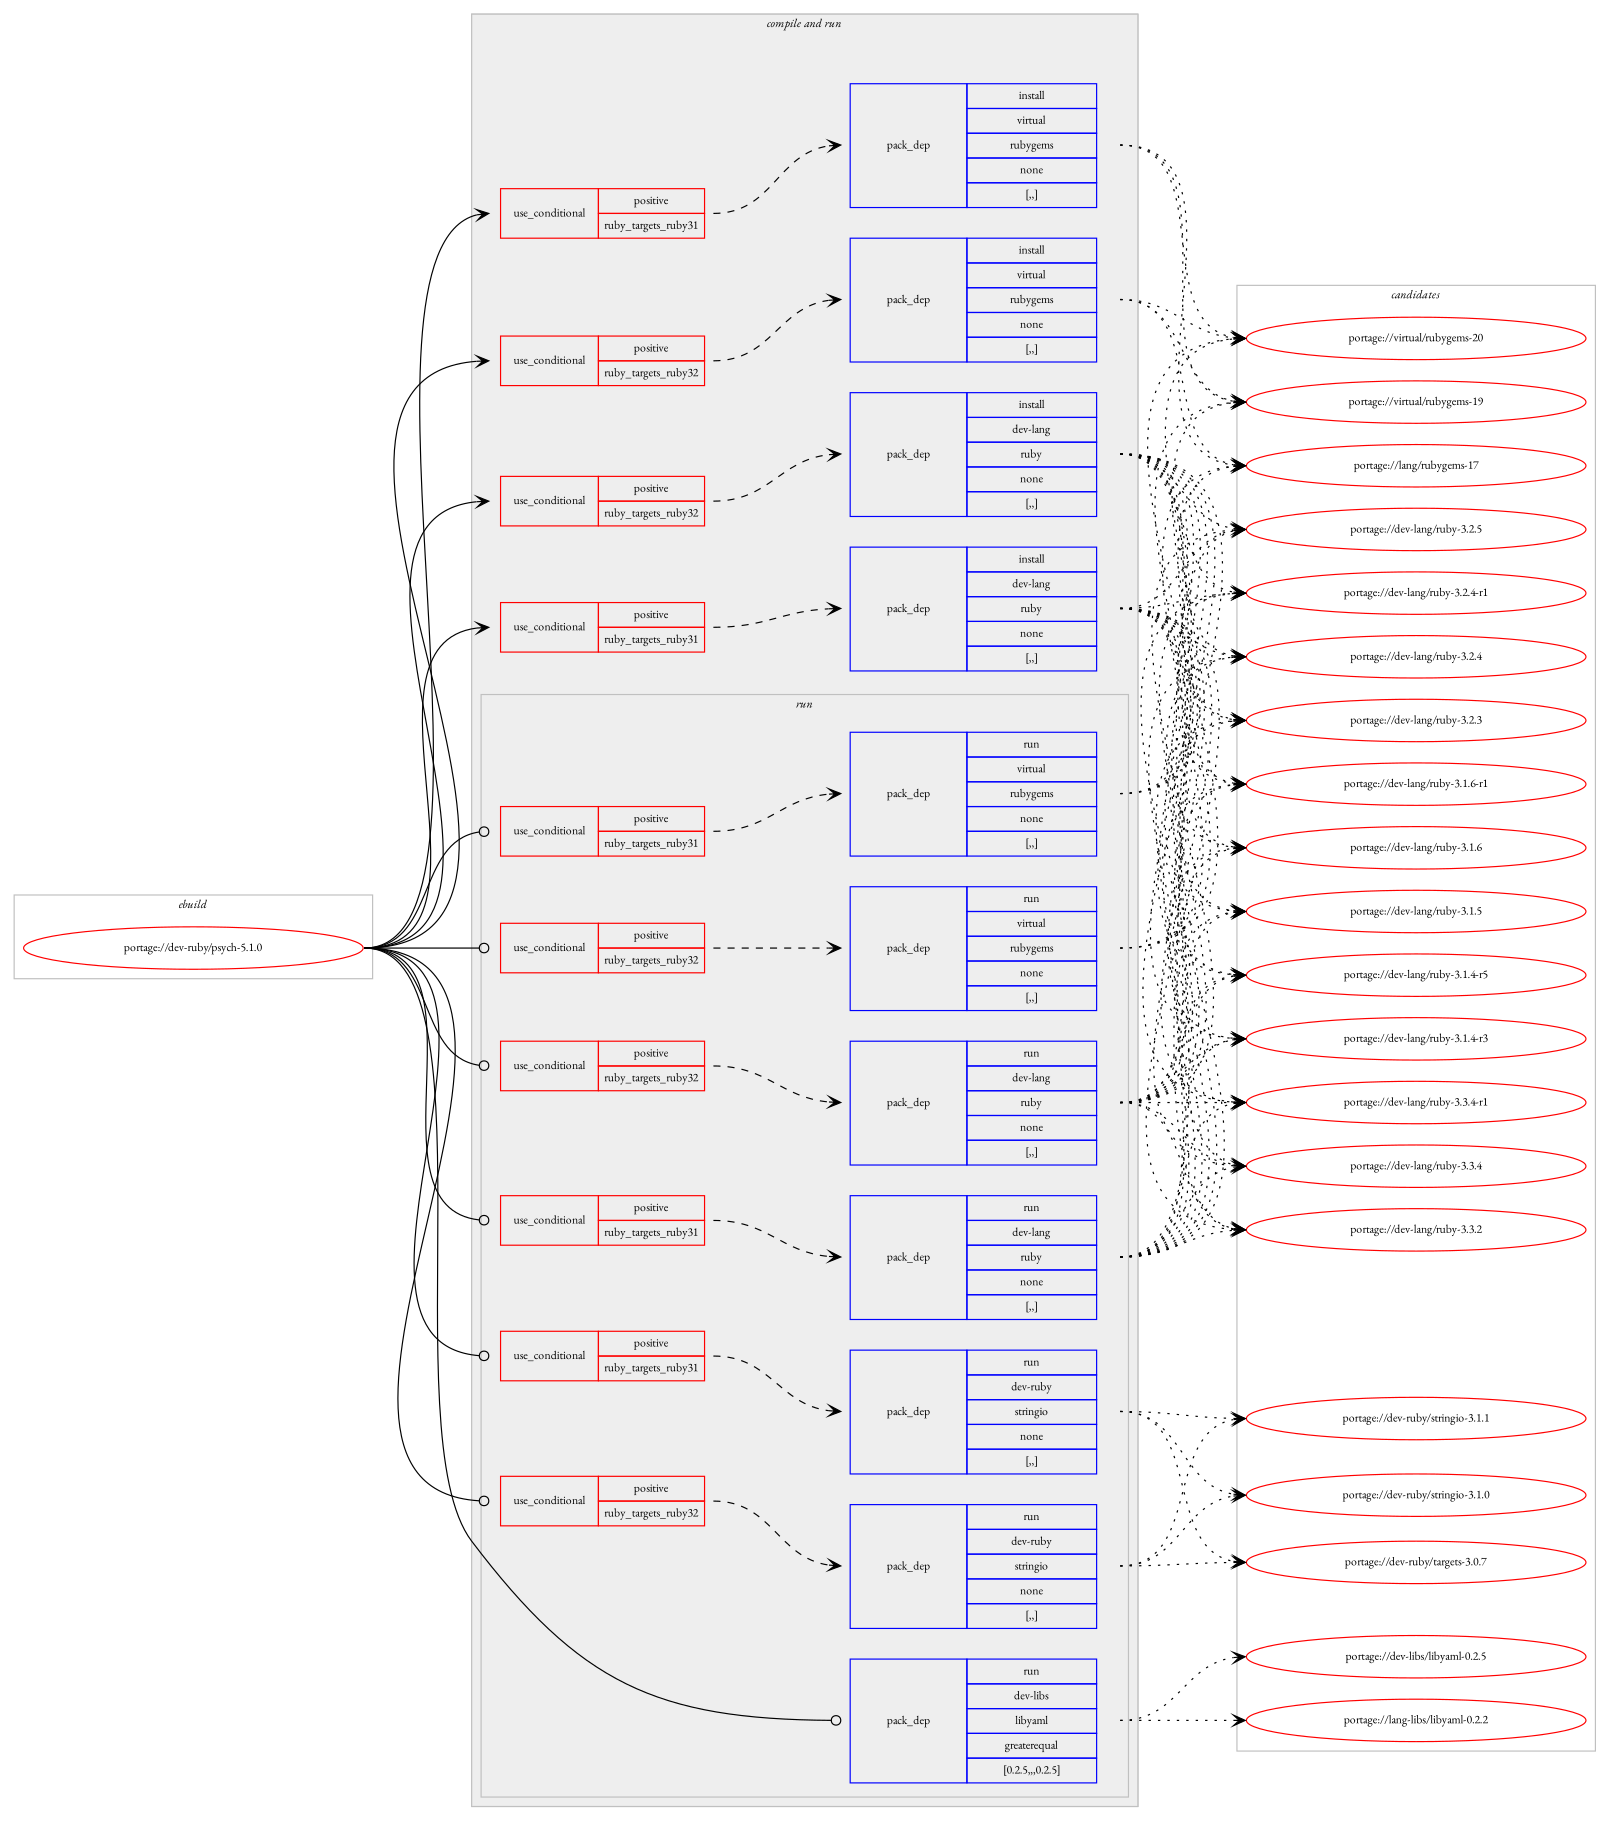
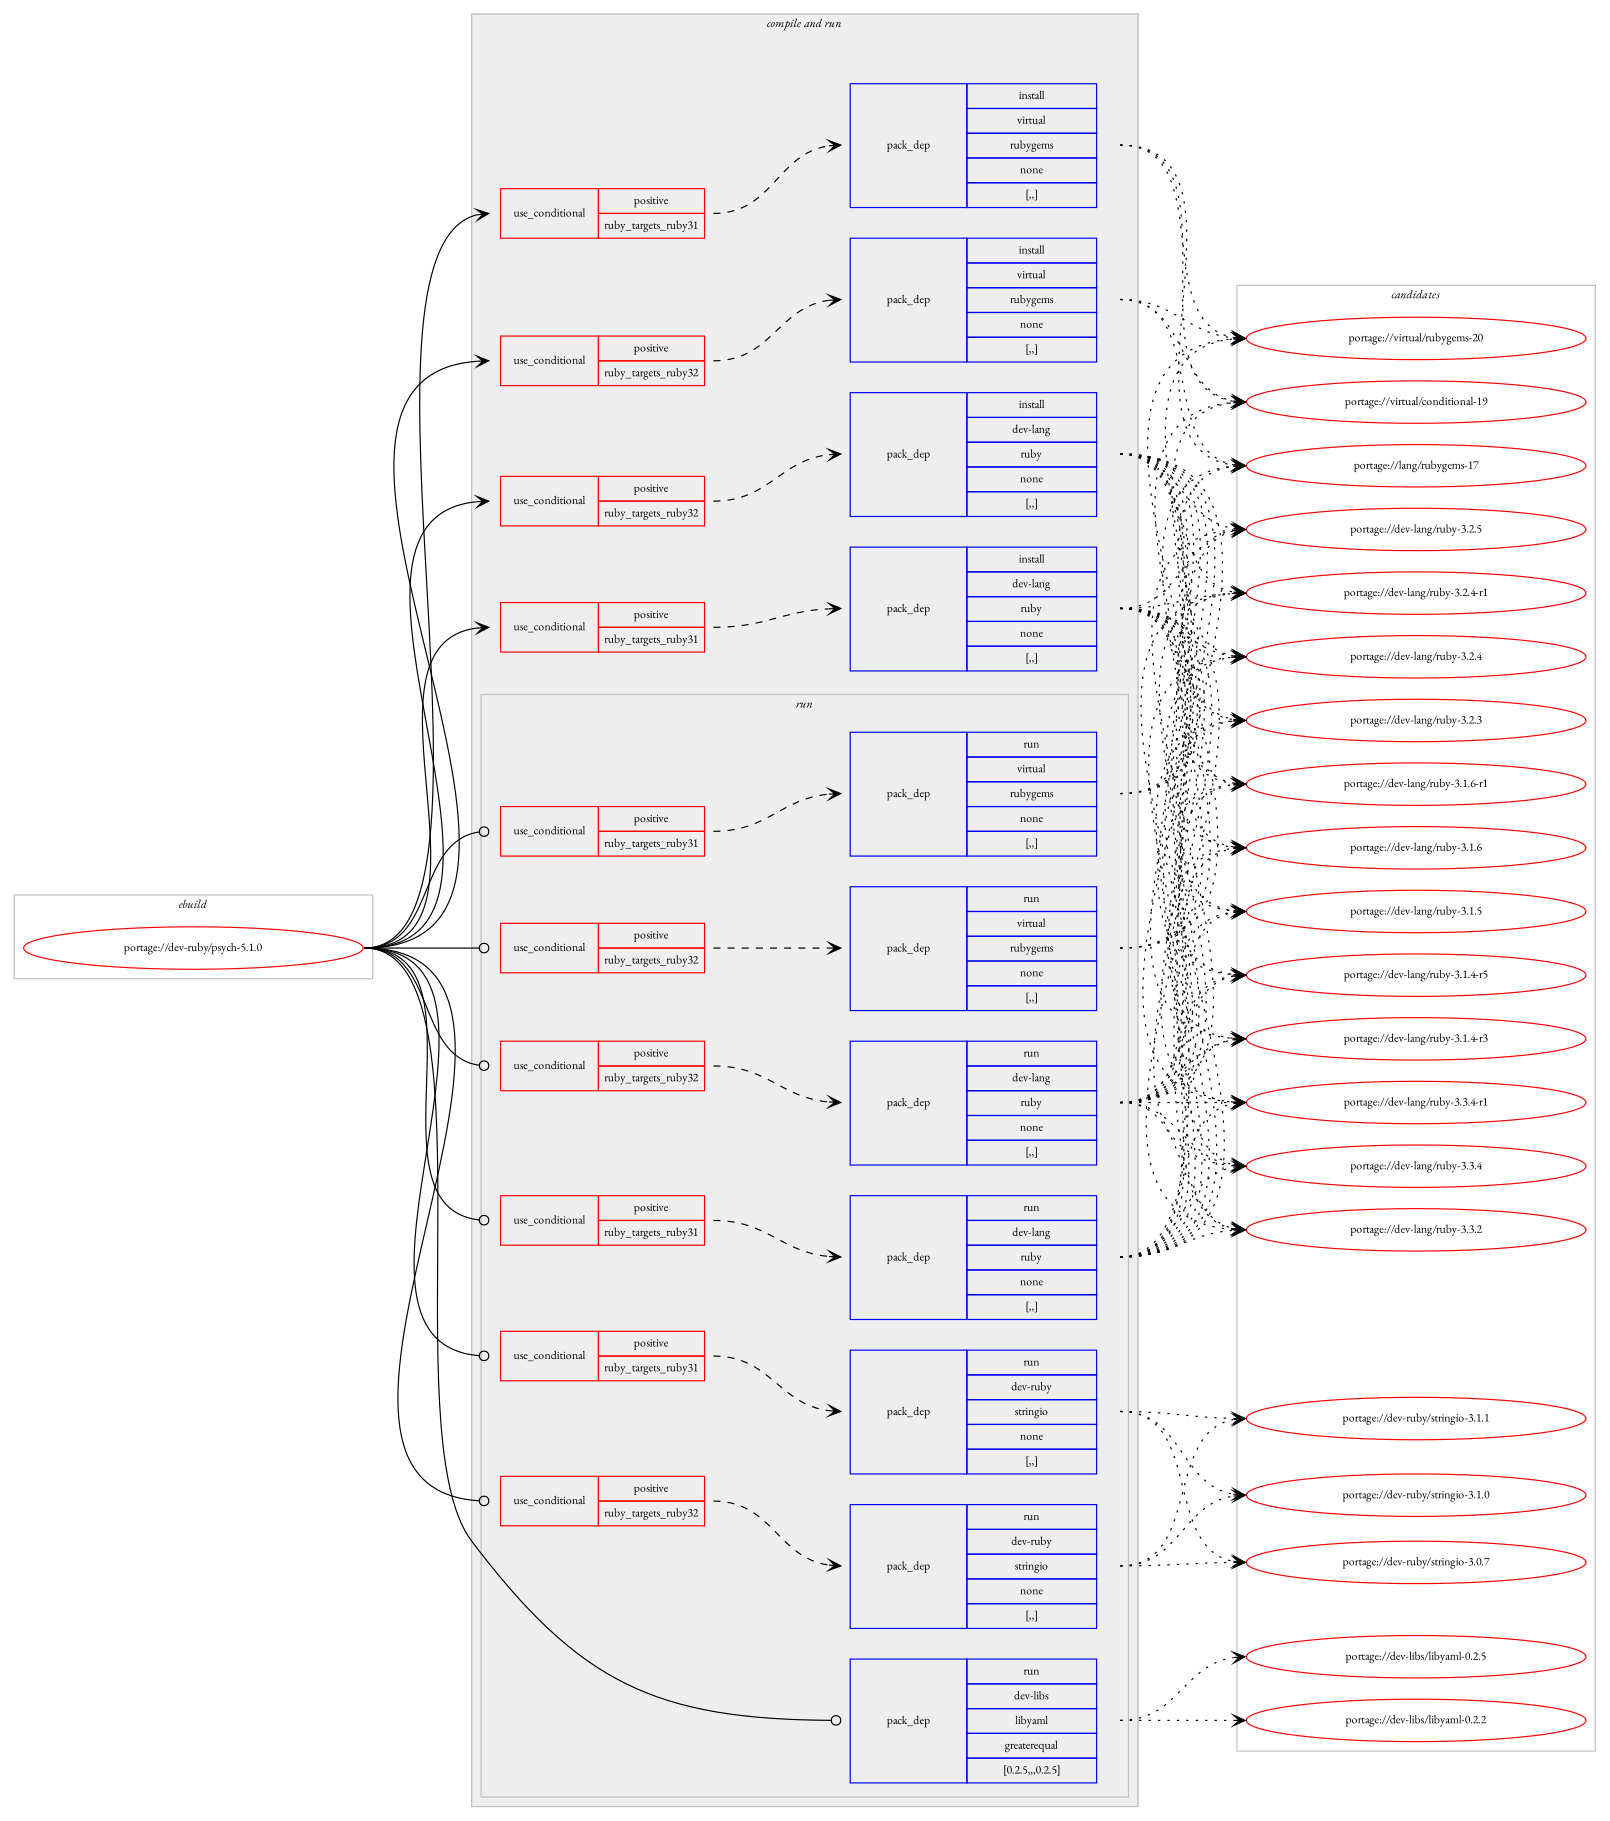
(1416, 402) -> (1416, 402)
(1416, 1562) -> (1416, 1562)
(1416, 1720) -> (1416, 1720)
